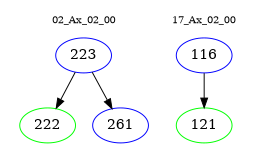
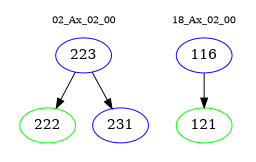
(204, 21) -> (204, 21)
(121, 125) -> (121, 125)
